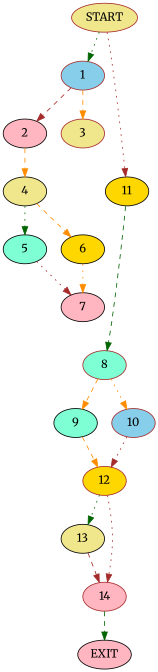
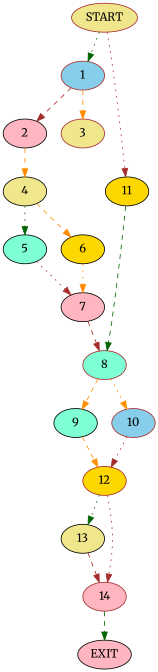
none -> (92, 332)
